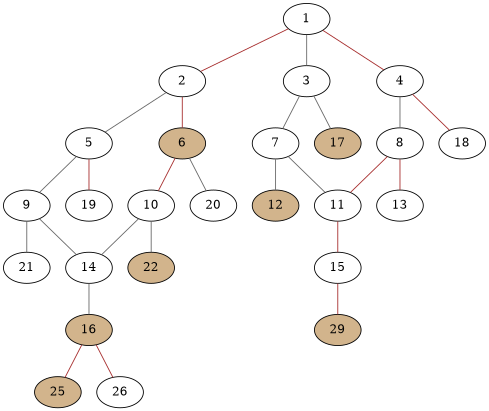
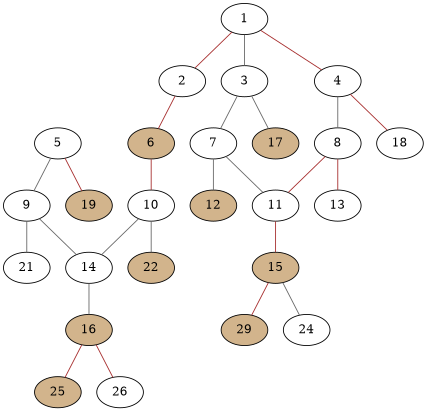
(136, 112) -> none
(89, 206) -> (89, 206)
(213, 206) -> none
(338, 268) -> (276, 268)
none -> (307, 330)
